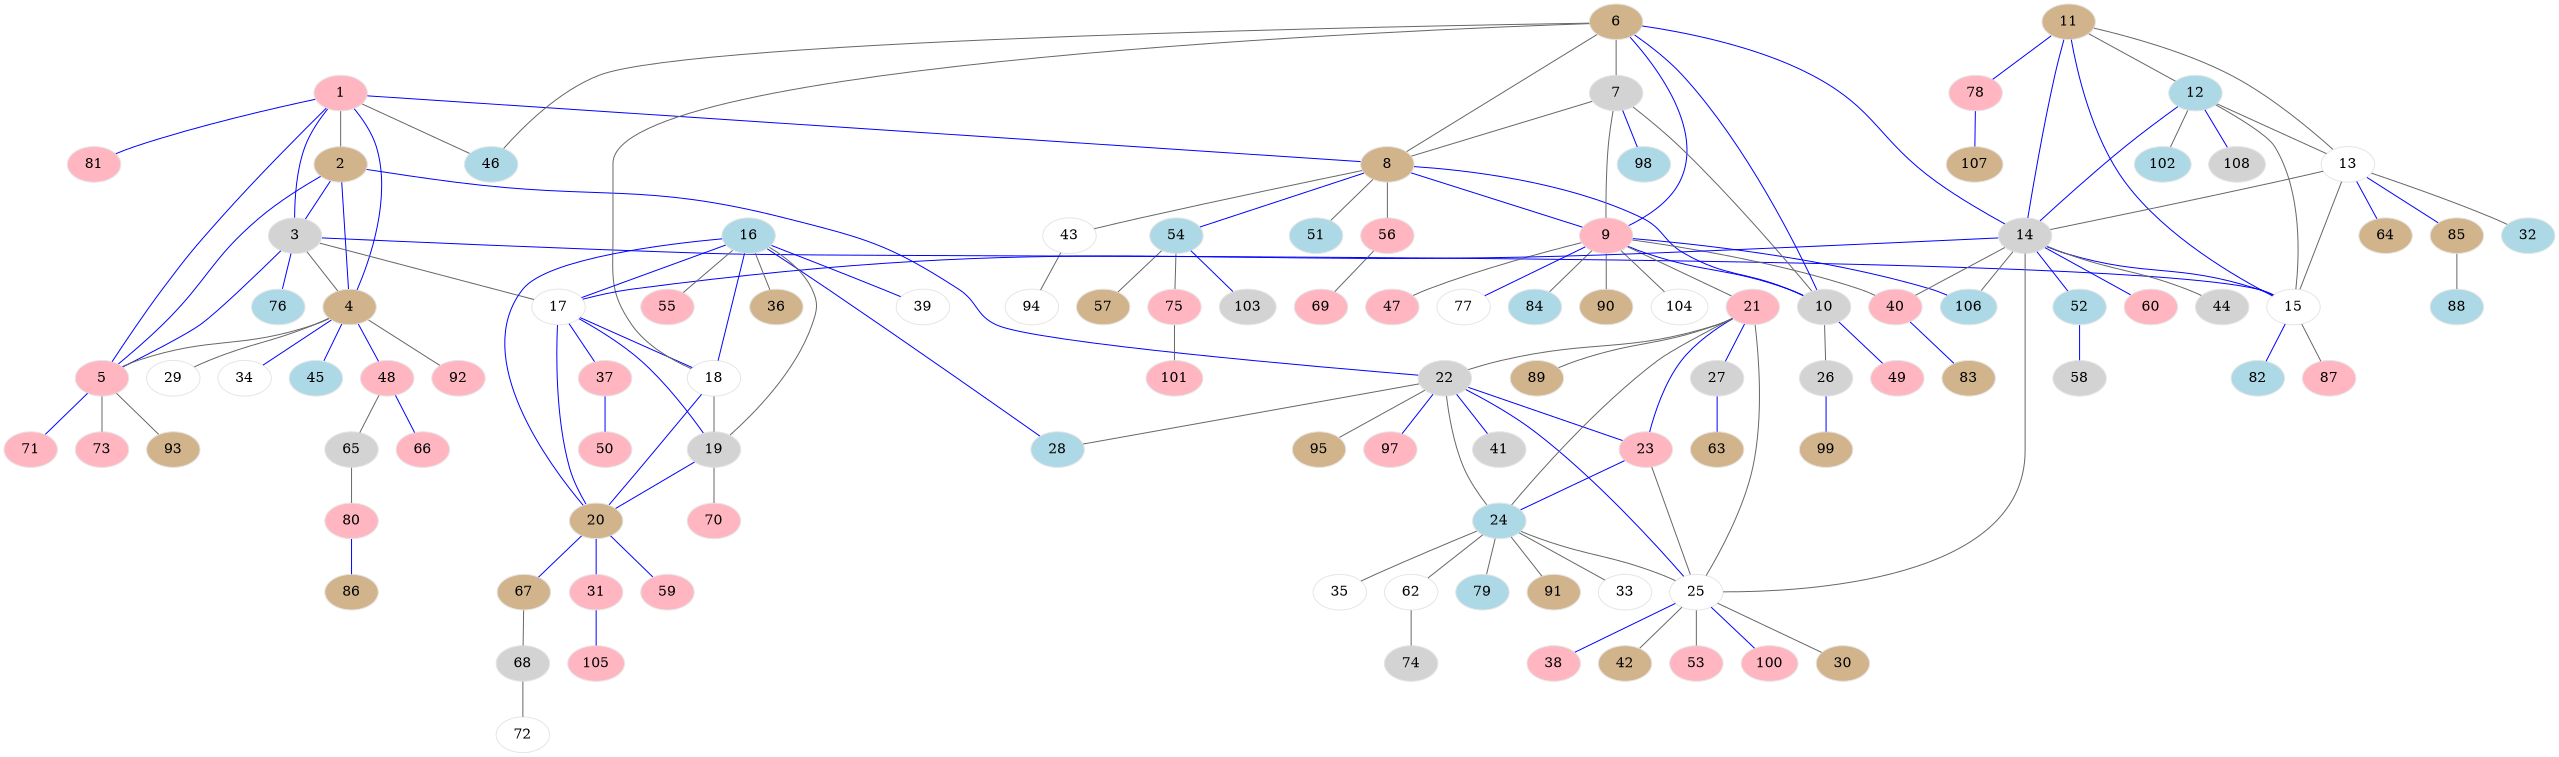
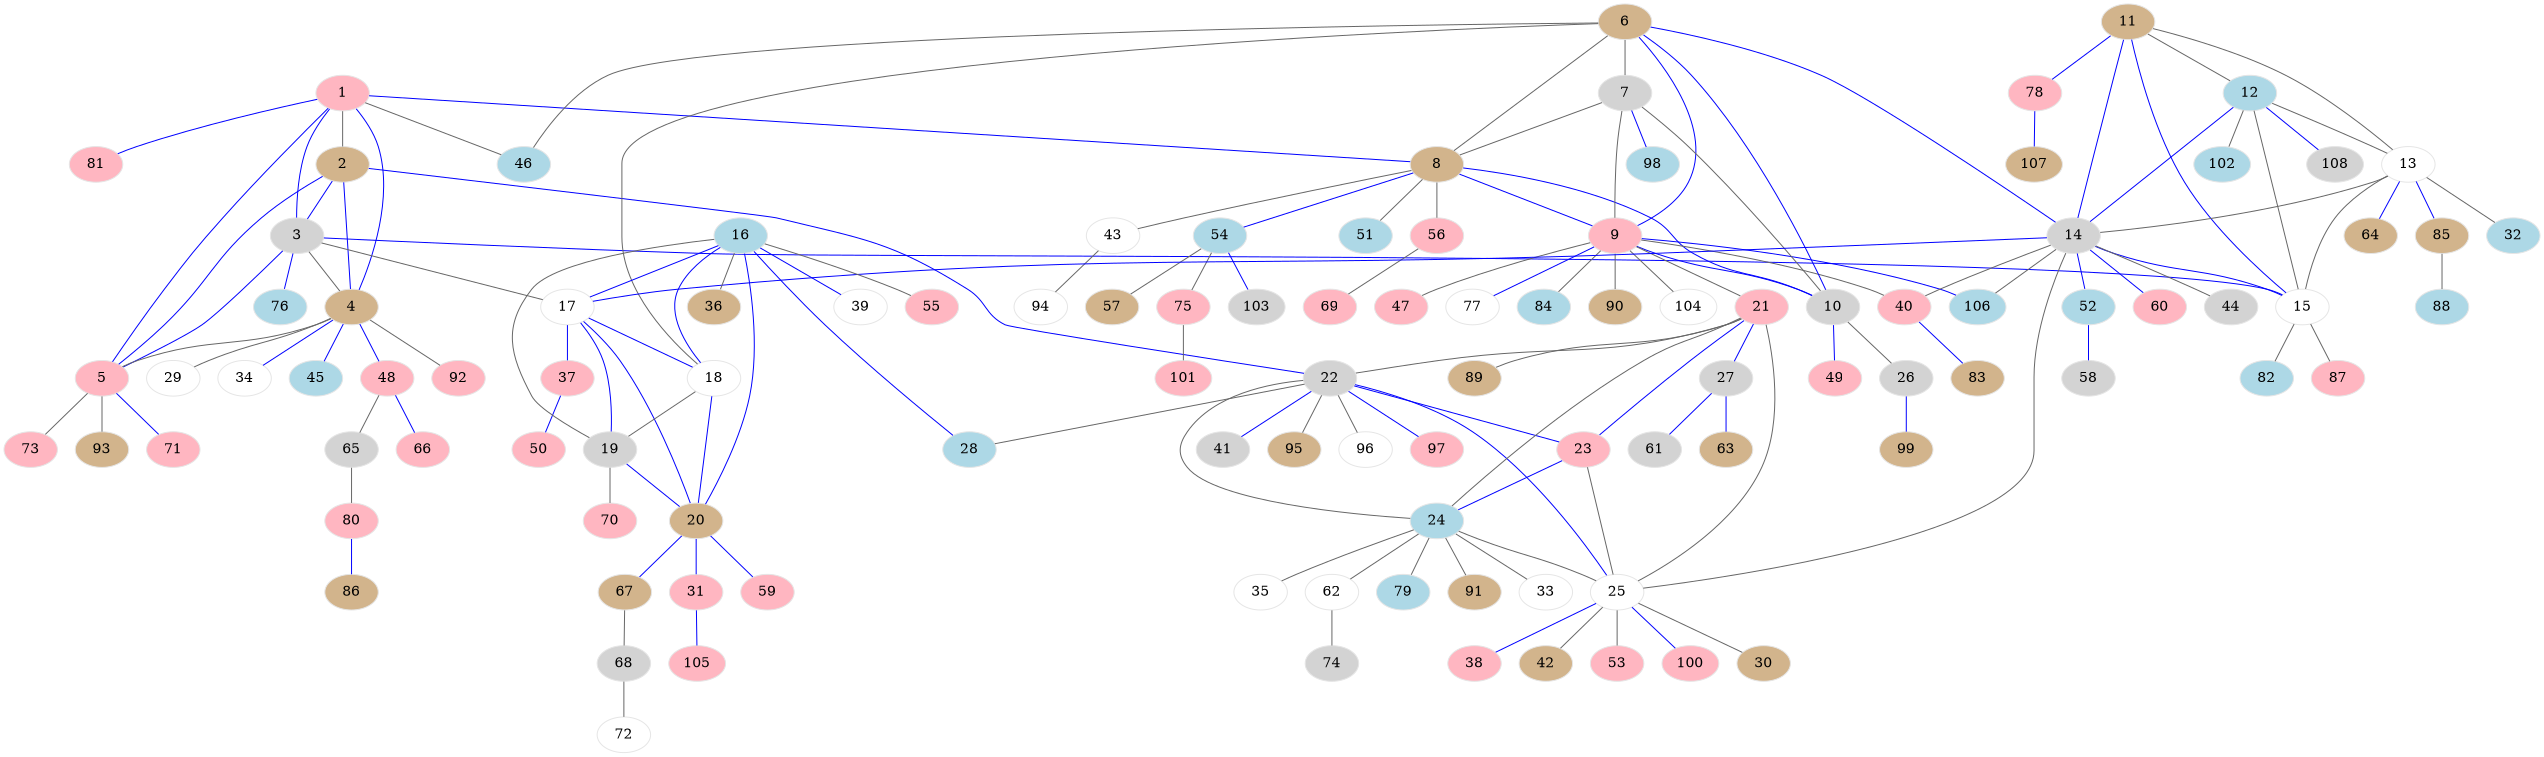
(2276, 343) -> (2285, 343)
none -> (1366, 450)
none -> (1655, 450)
